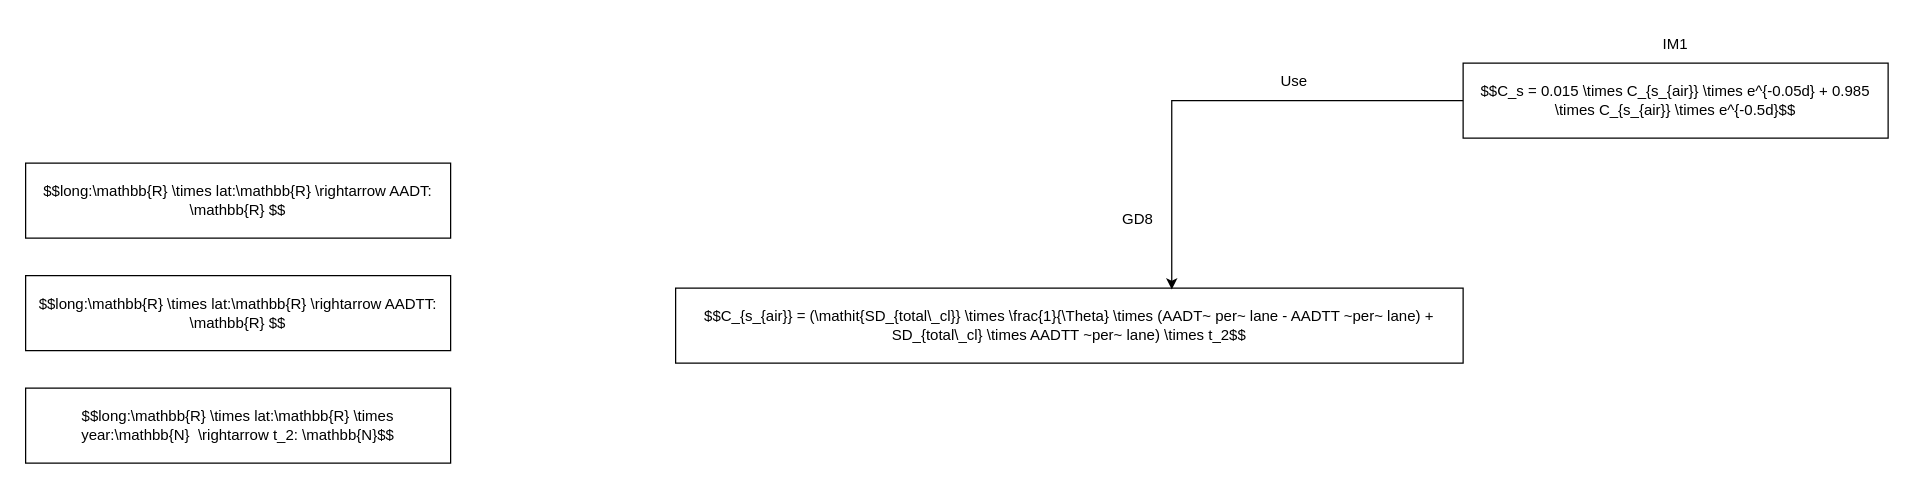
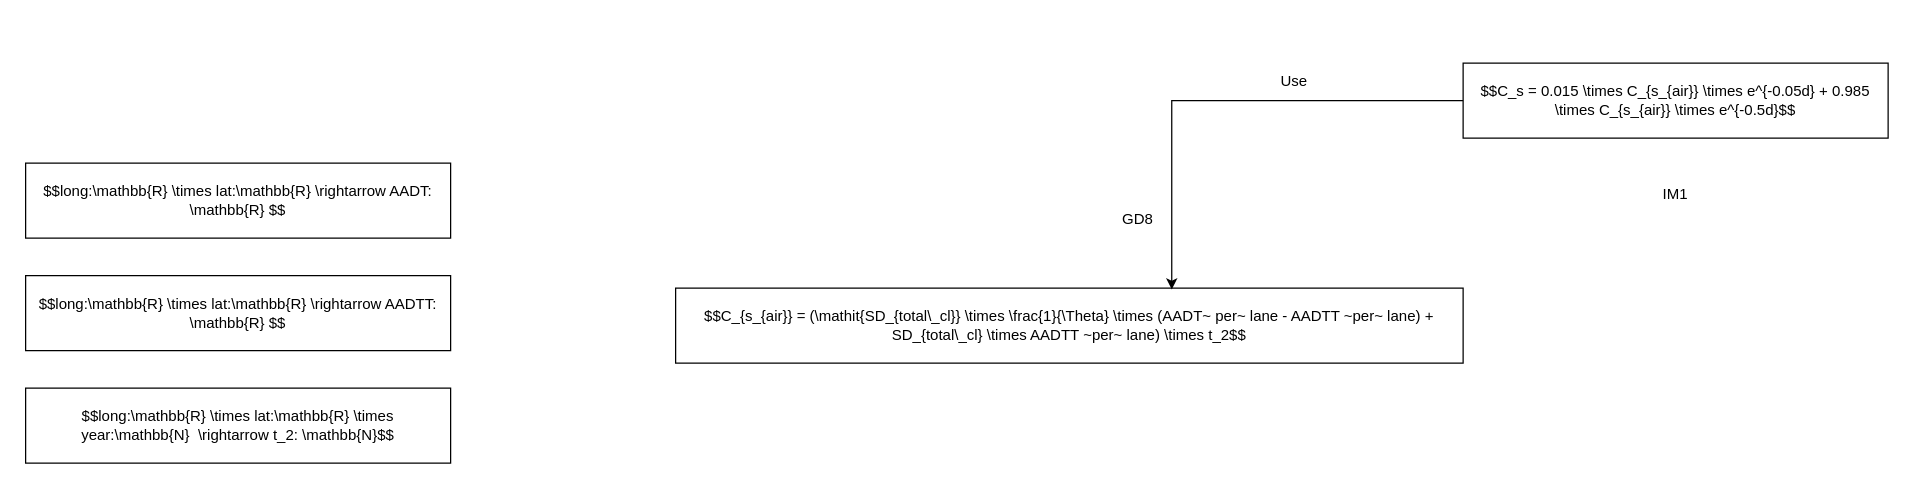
(1676, 44) -> (1676, 194)
